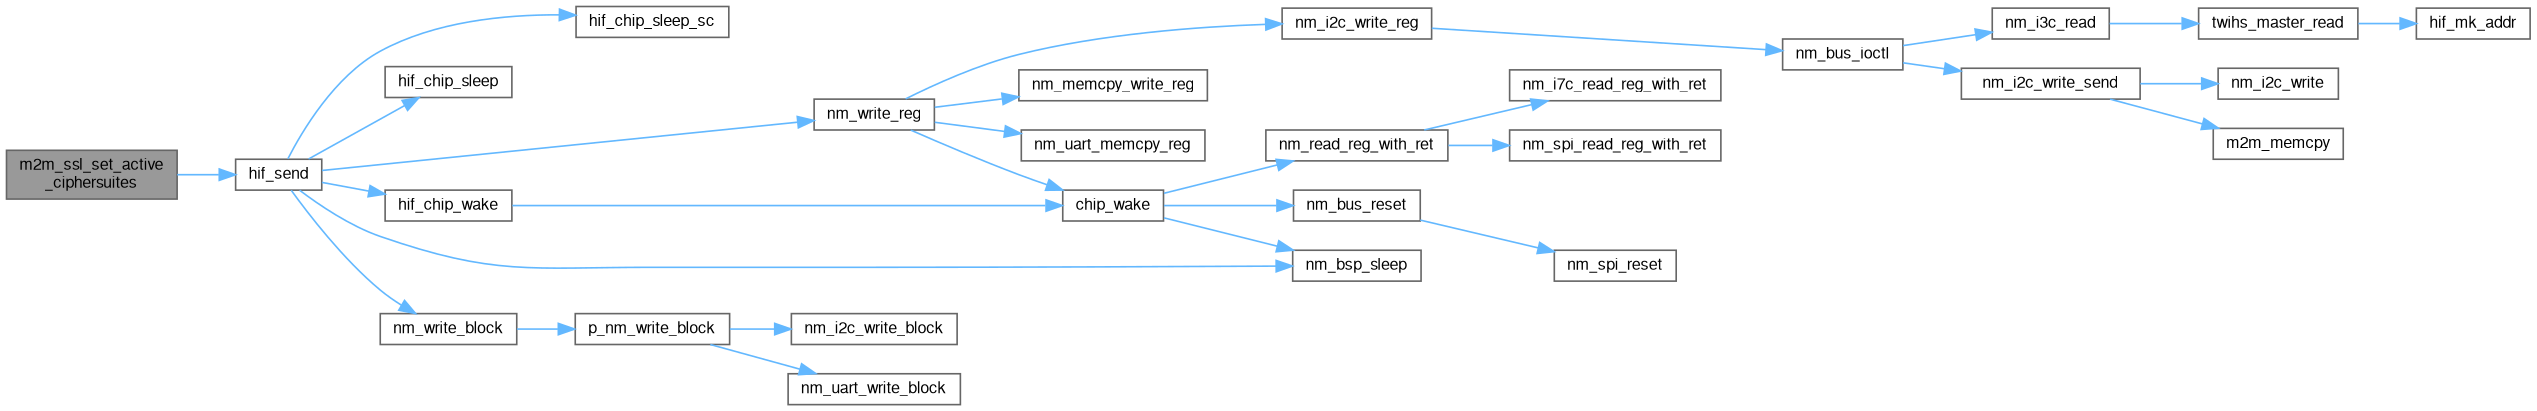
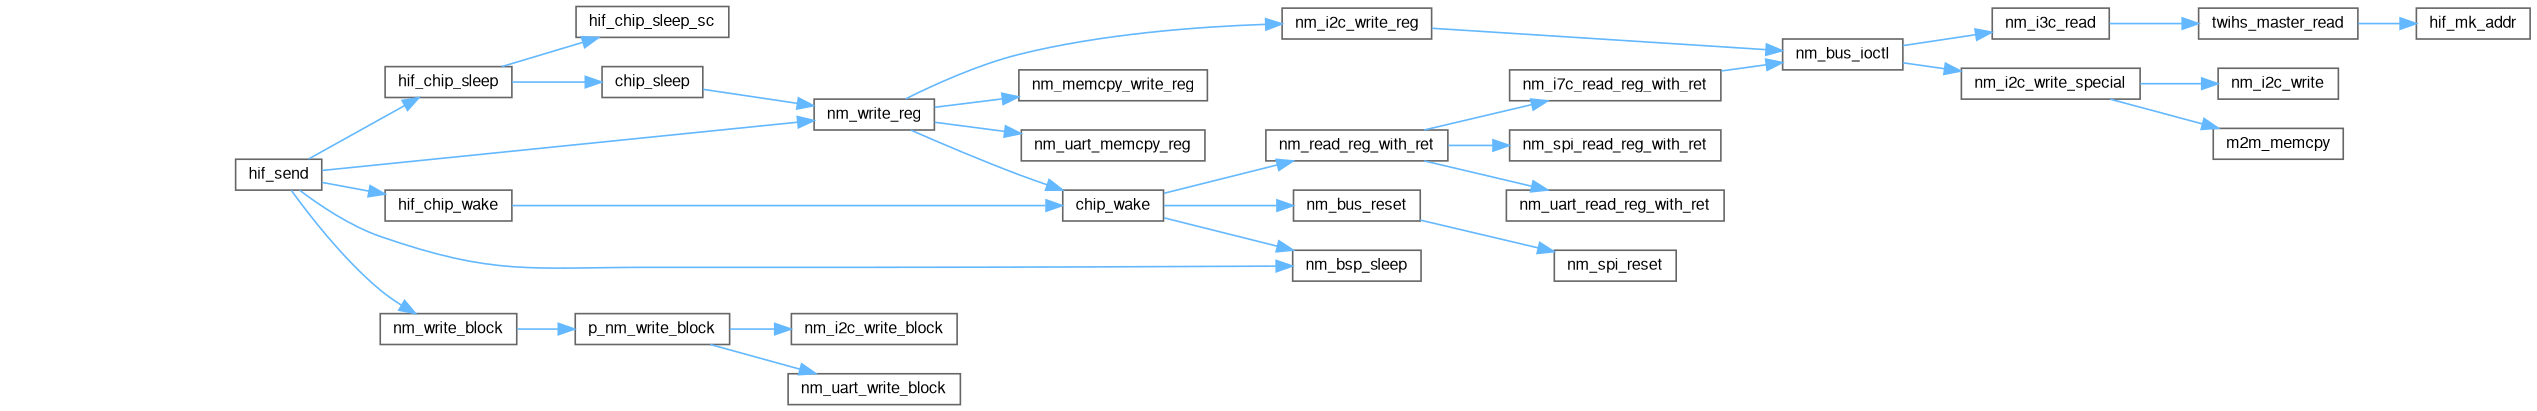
(399, 42) -> (542, 54)
none -> (1744, 68)
none -> (652, 82)
(2051, 84) -> (2051, 84)
(92, 175) -> none
none -> (1615, 206)
